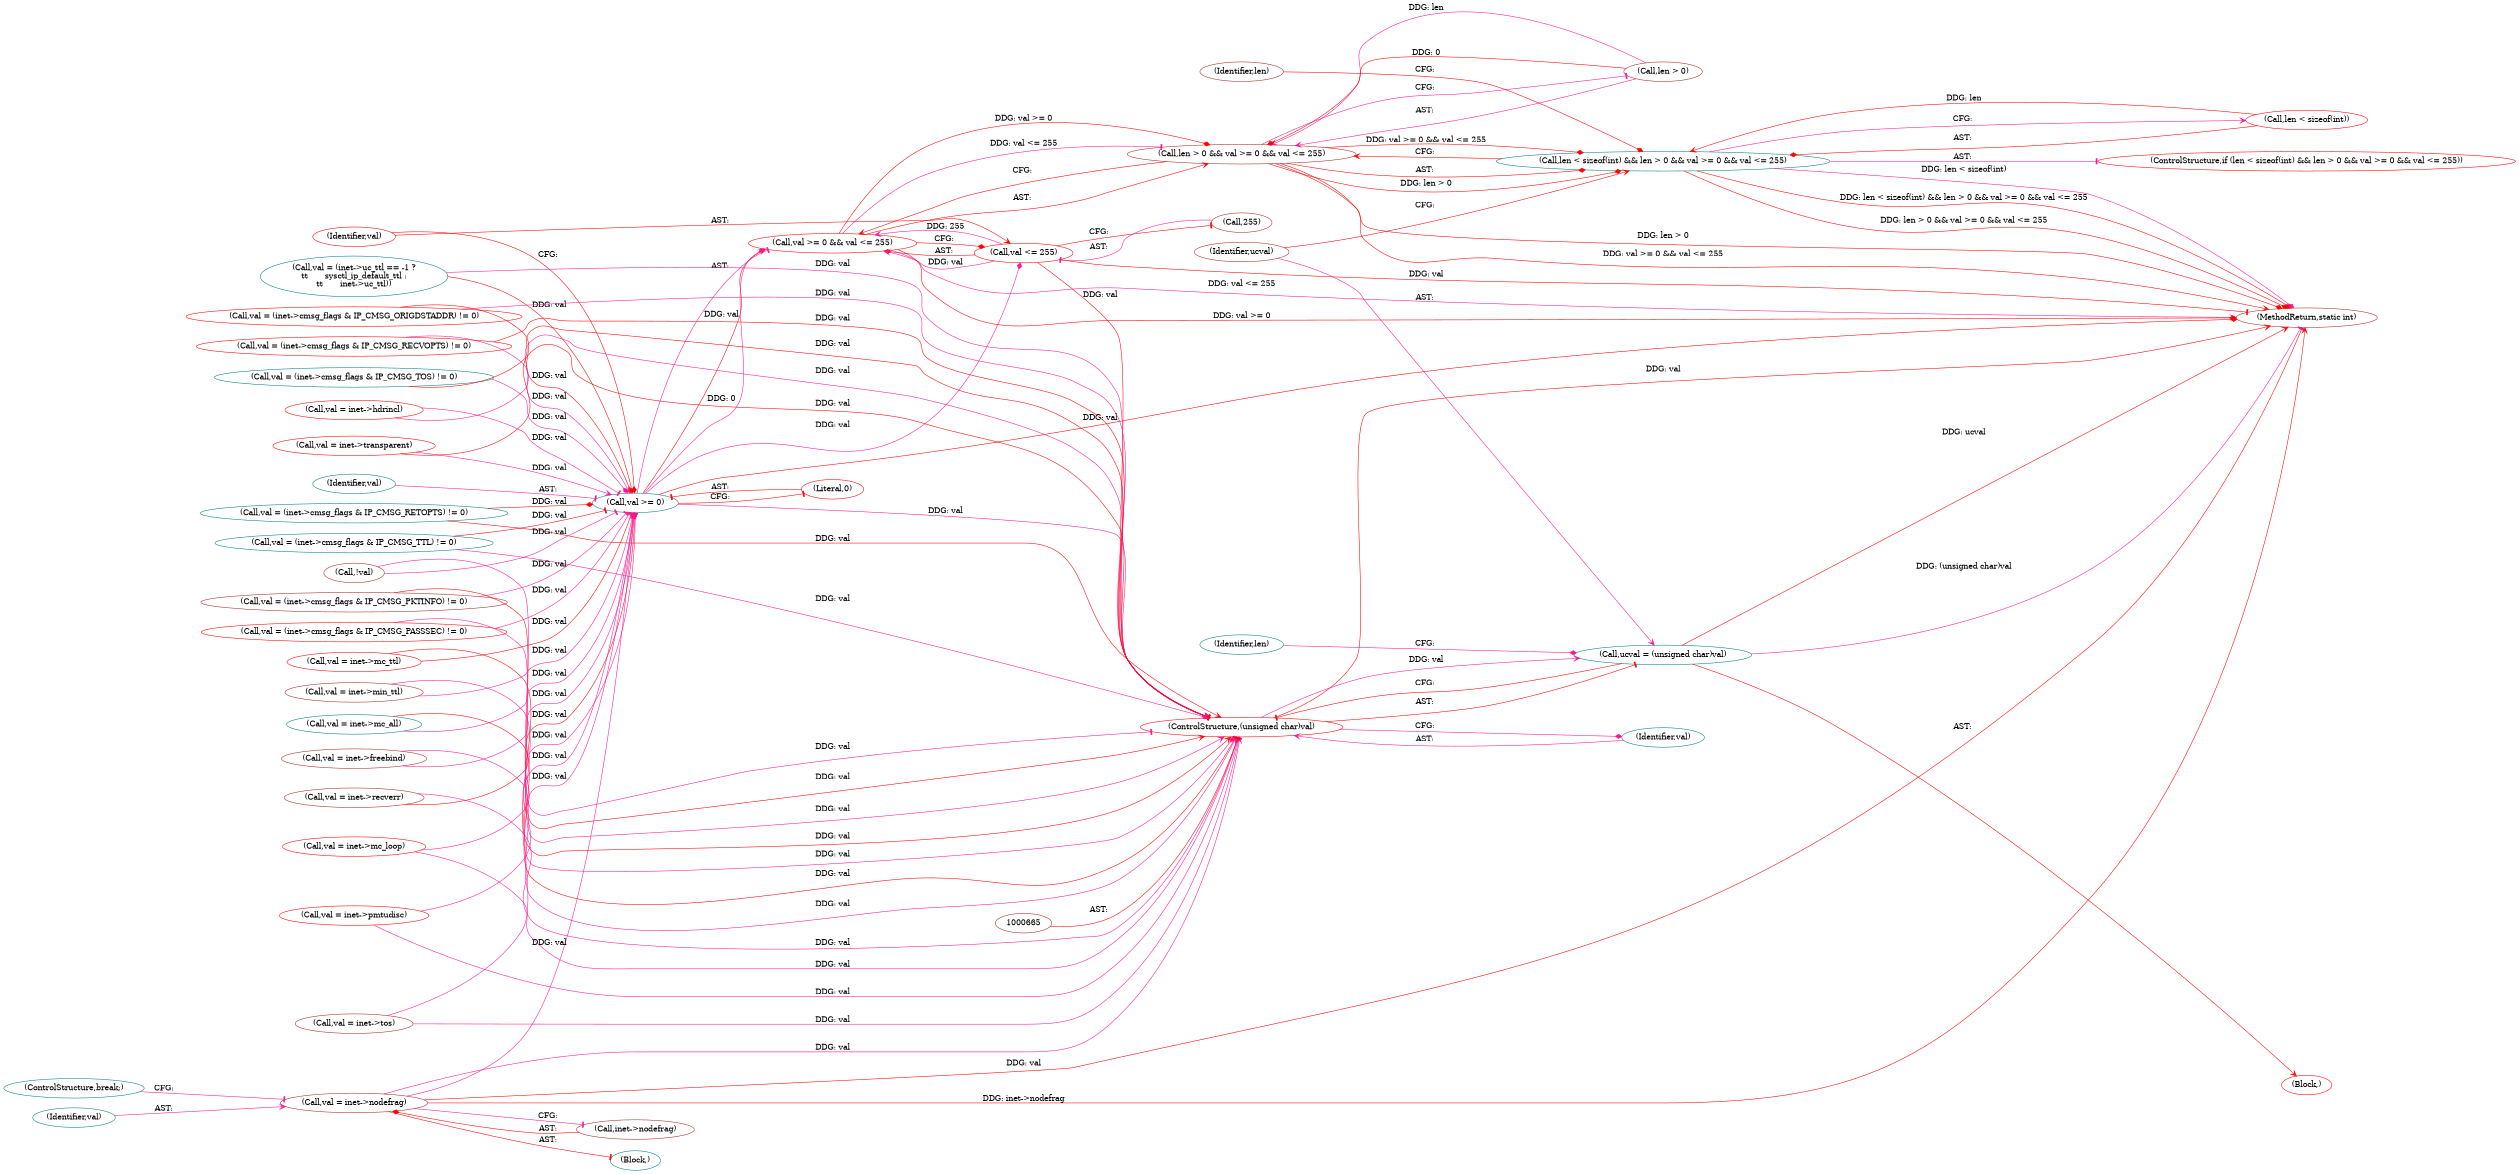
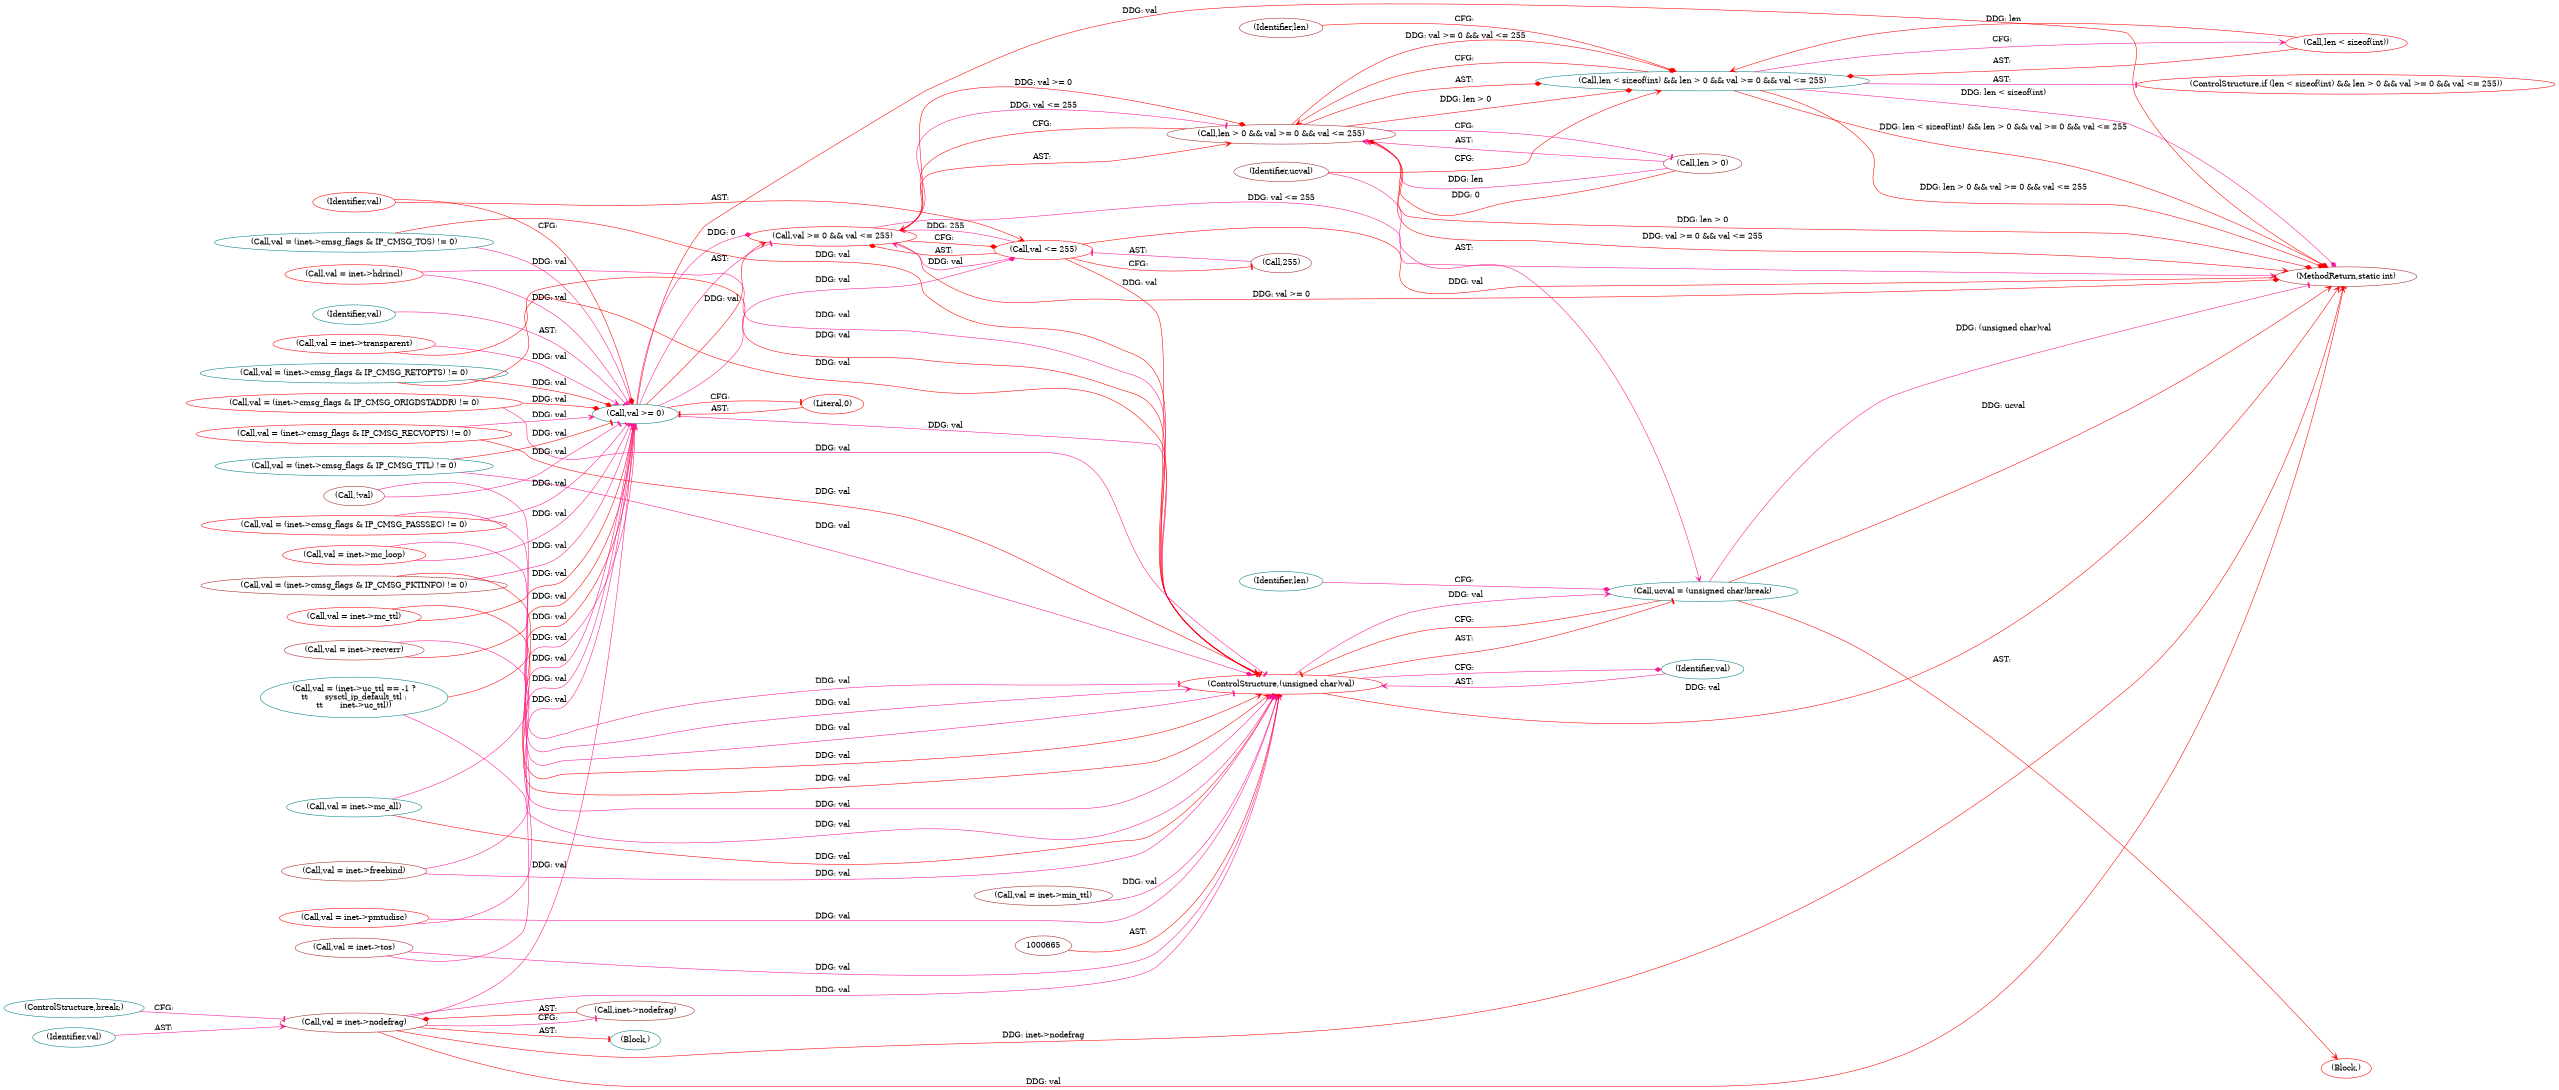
(1663, 655) -> (1703, 592)
(565, 656) -> none
